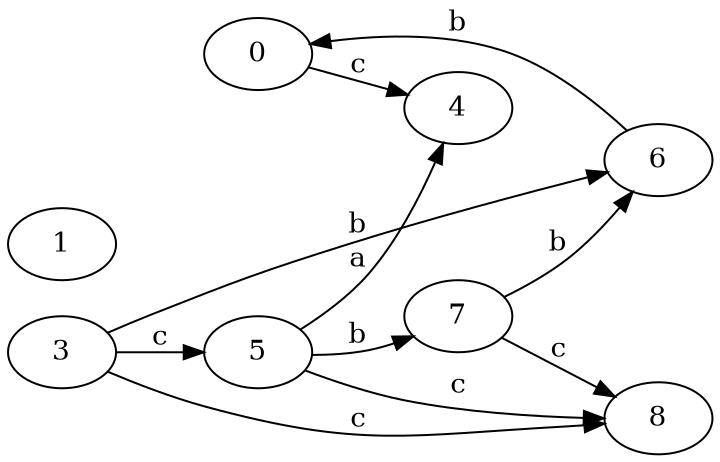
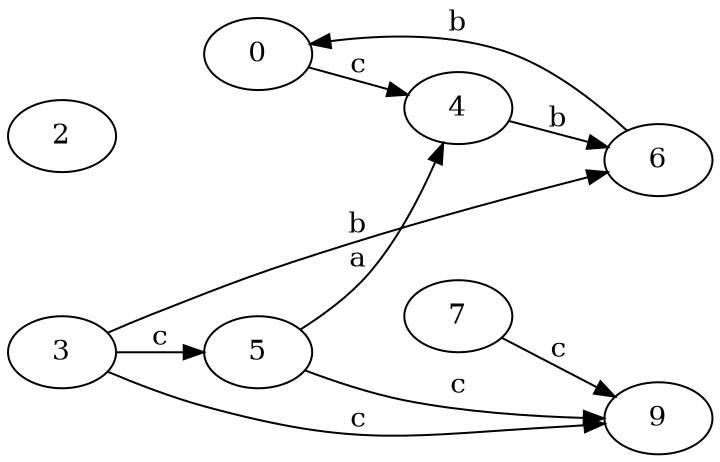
none -> (62, 136)
(62, 244) -> none
(567, 259) -> (548, 131)
(354, 353) -> none
(658, 418) -> (658, 418)
